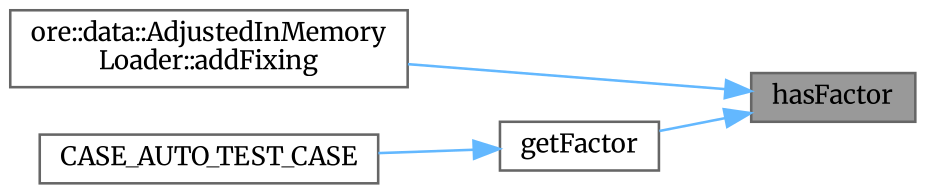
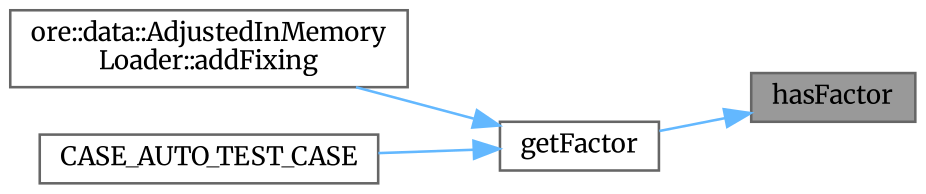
(567, 77) -> (415, 103)
